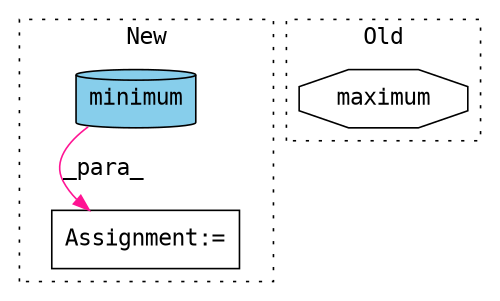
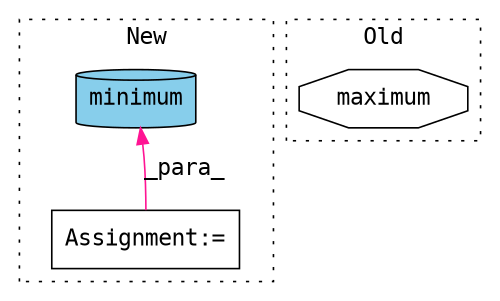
(61, 160) -> (145, 177)
